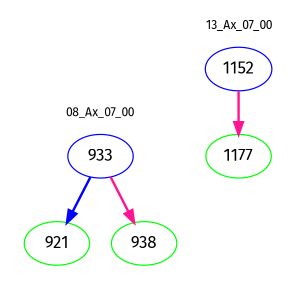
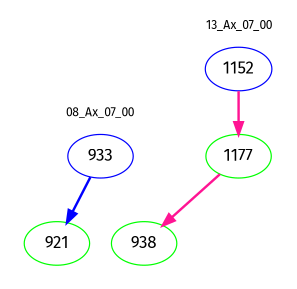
(120, 194) -> (196, 196)
